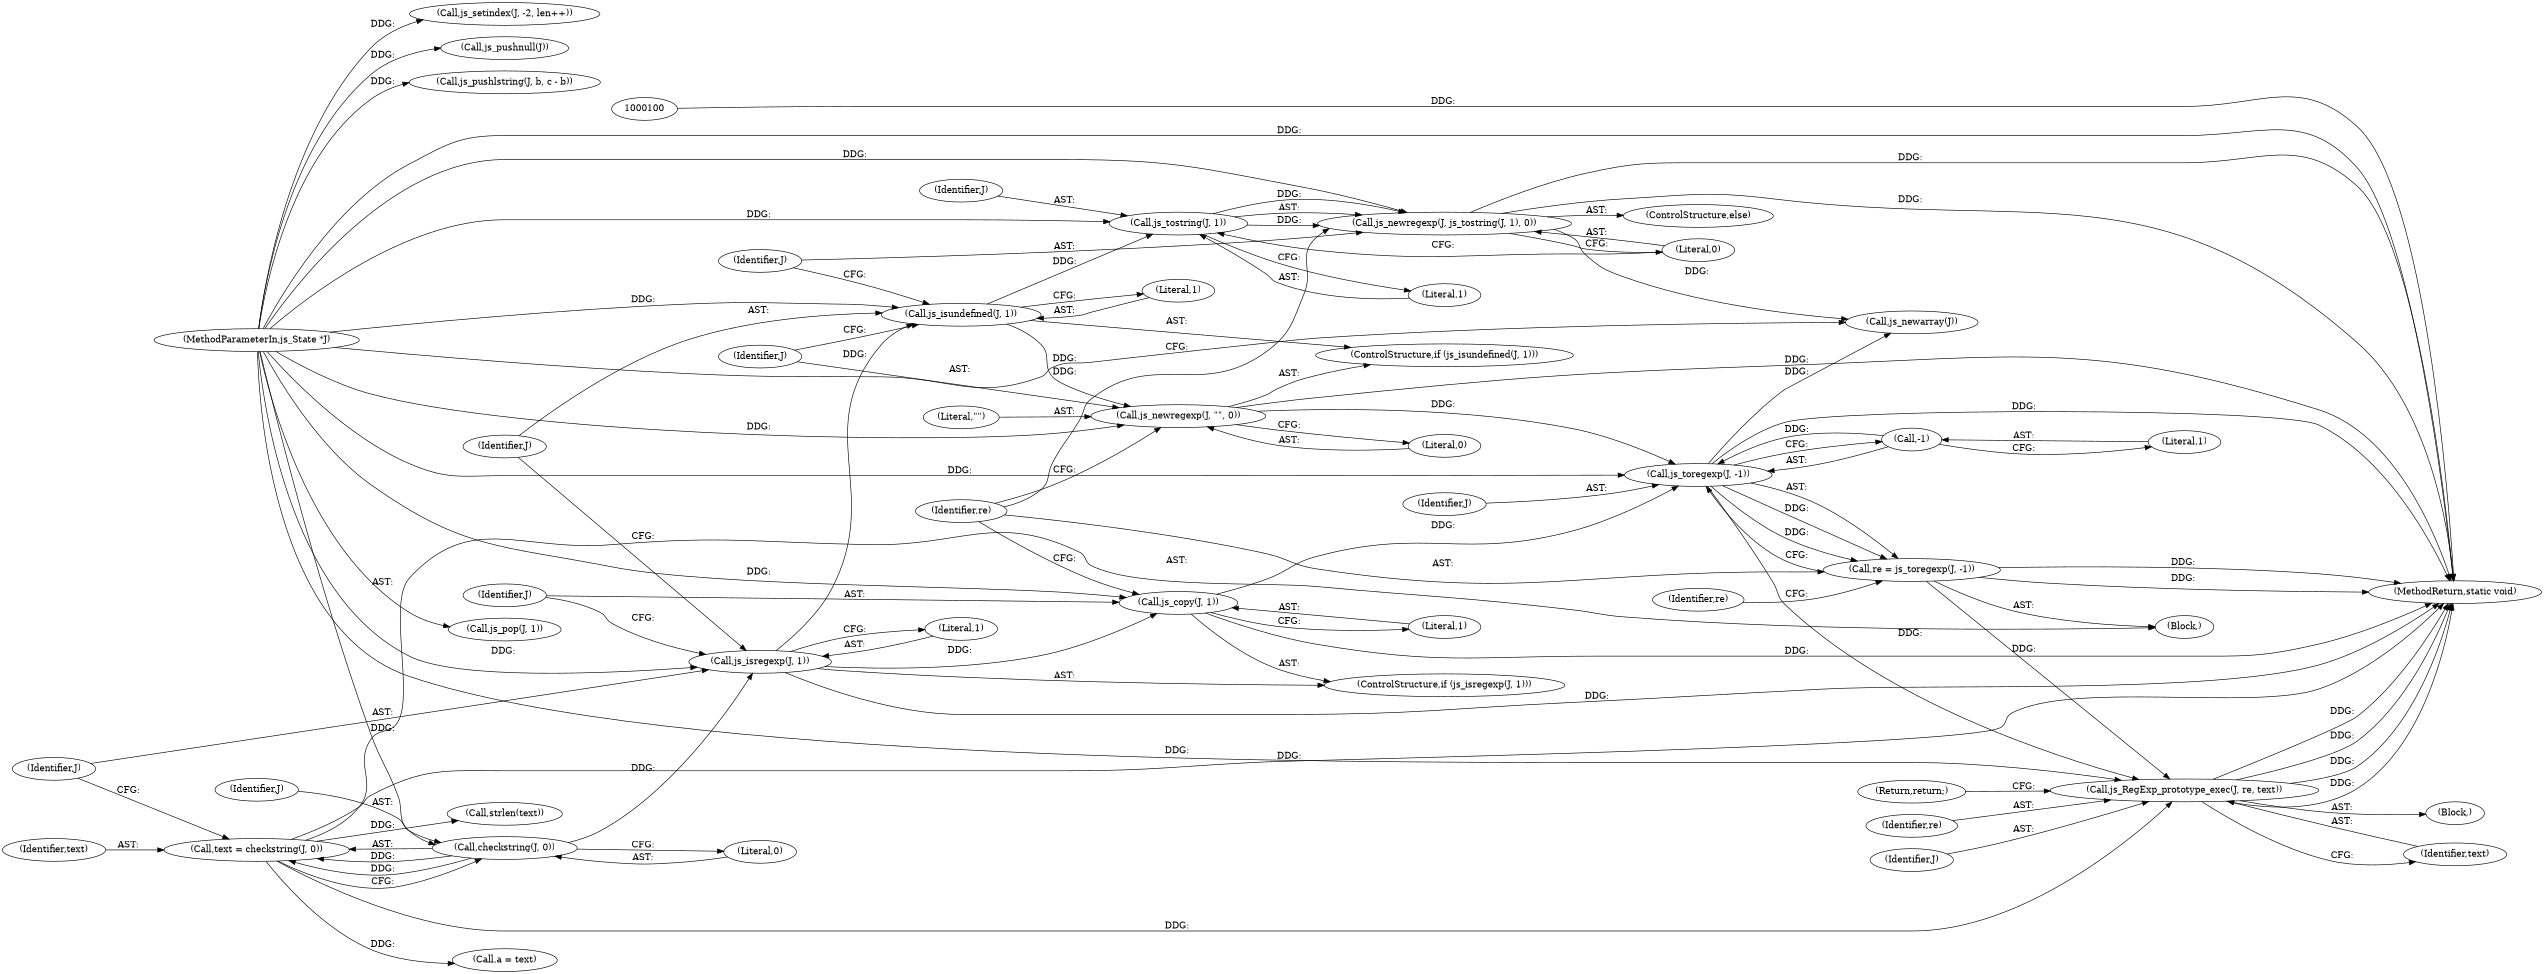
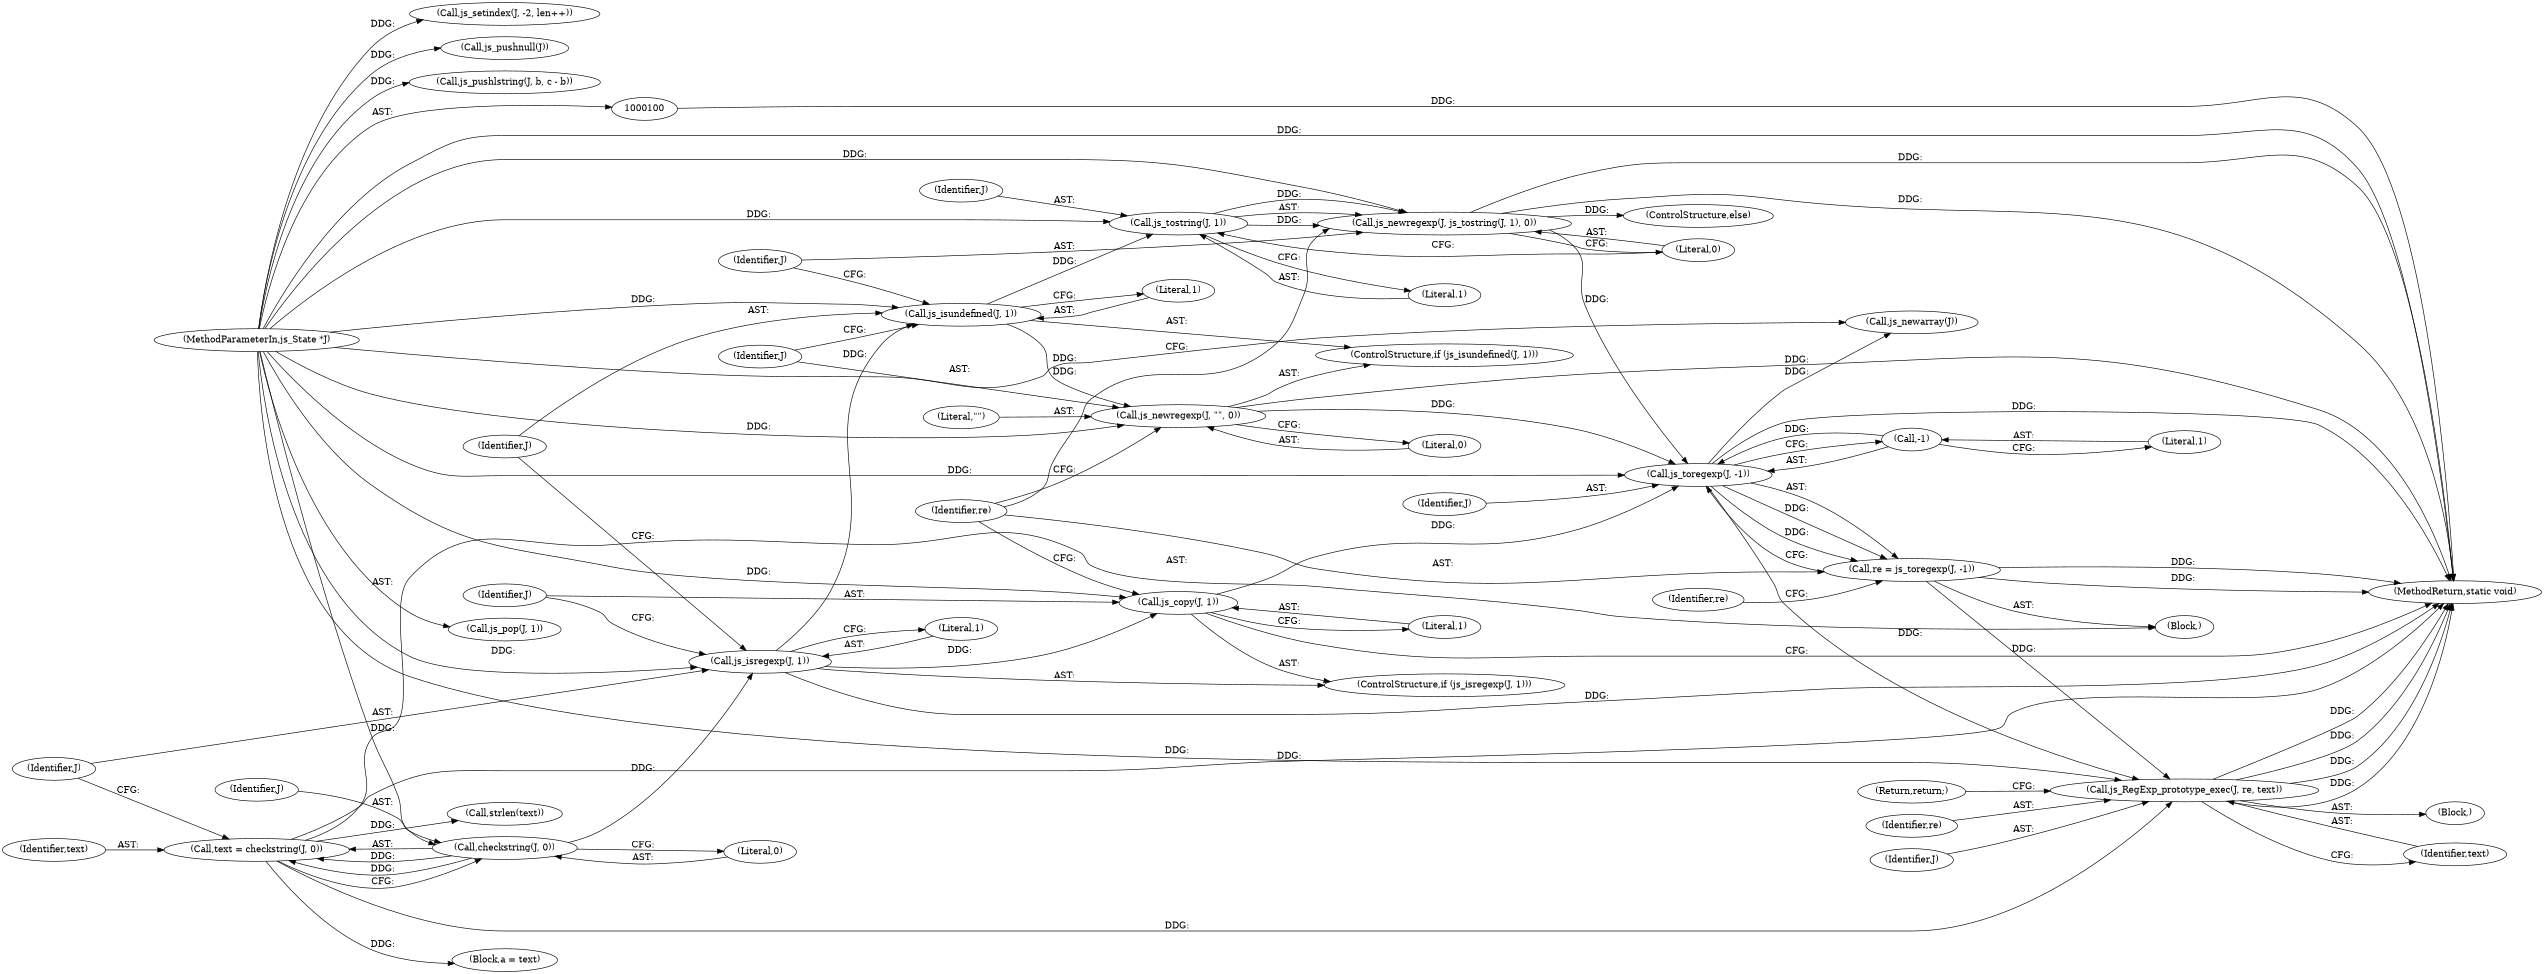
none -> (371, 126)
(1598, 211) -> (1598, 211)
(1689, 296) -> (1605, 346)
(1798, 651) -> (1798, 651)
(505, 960) -> (505, 960)
